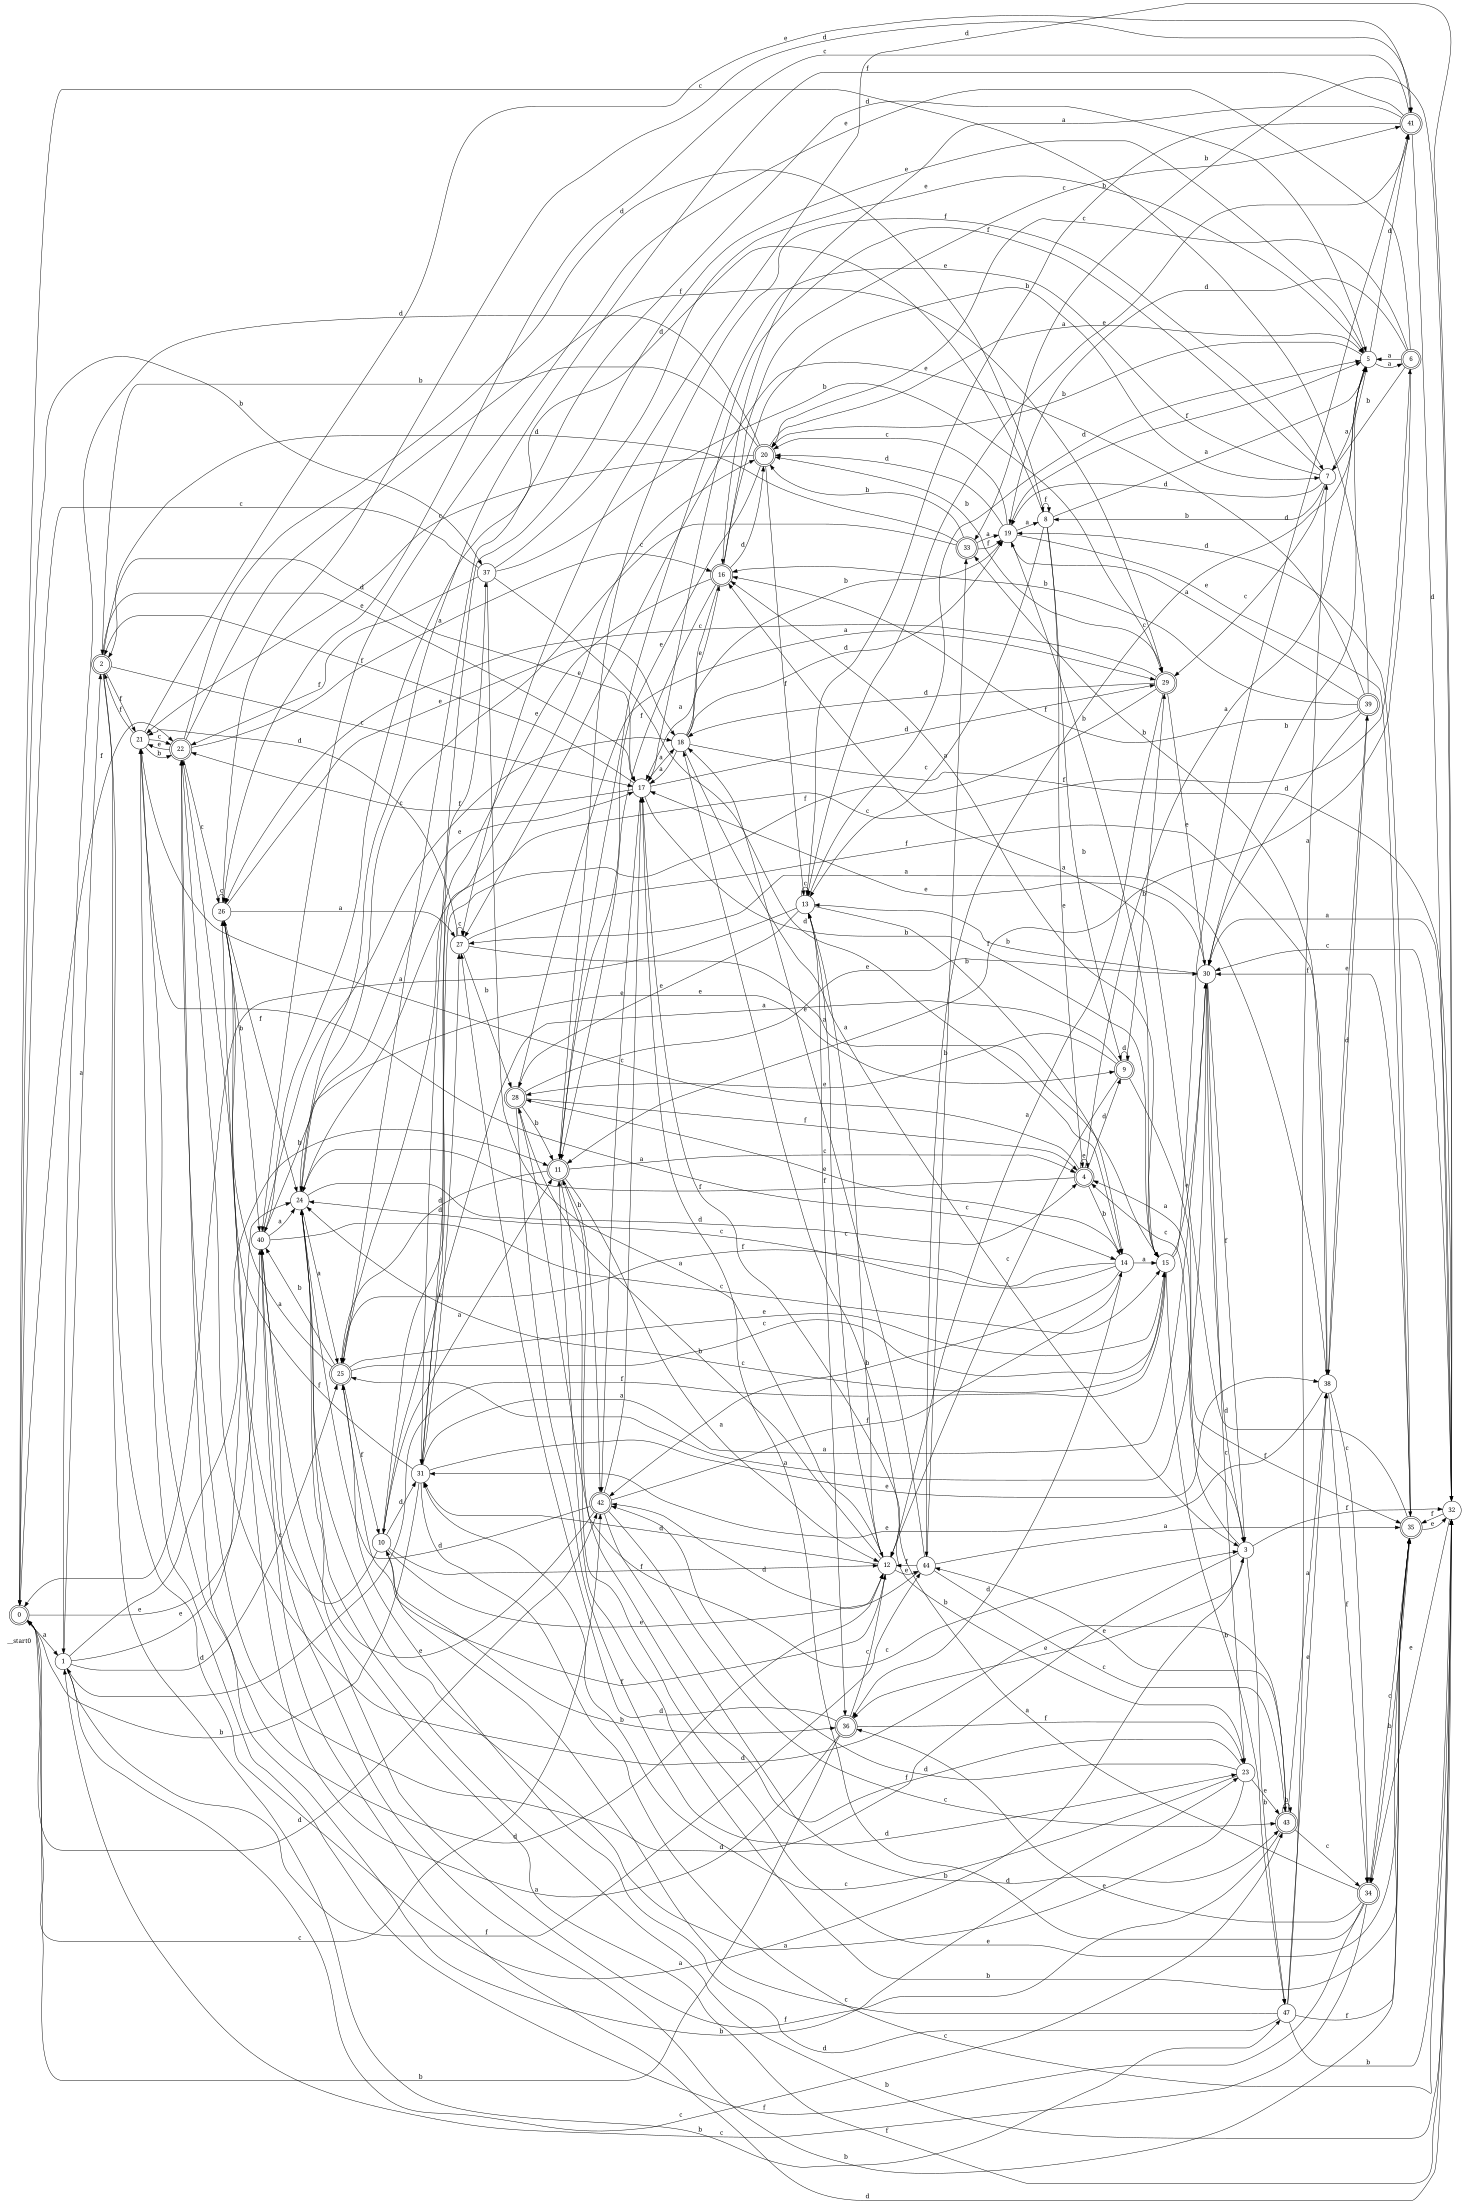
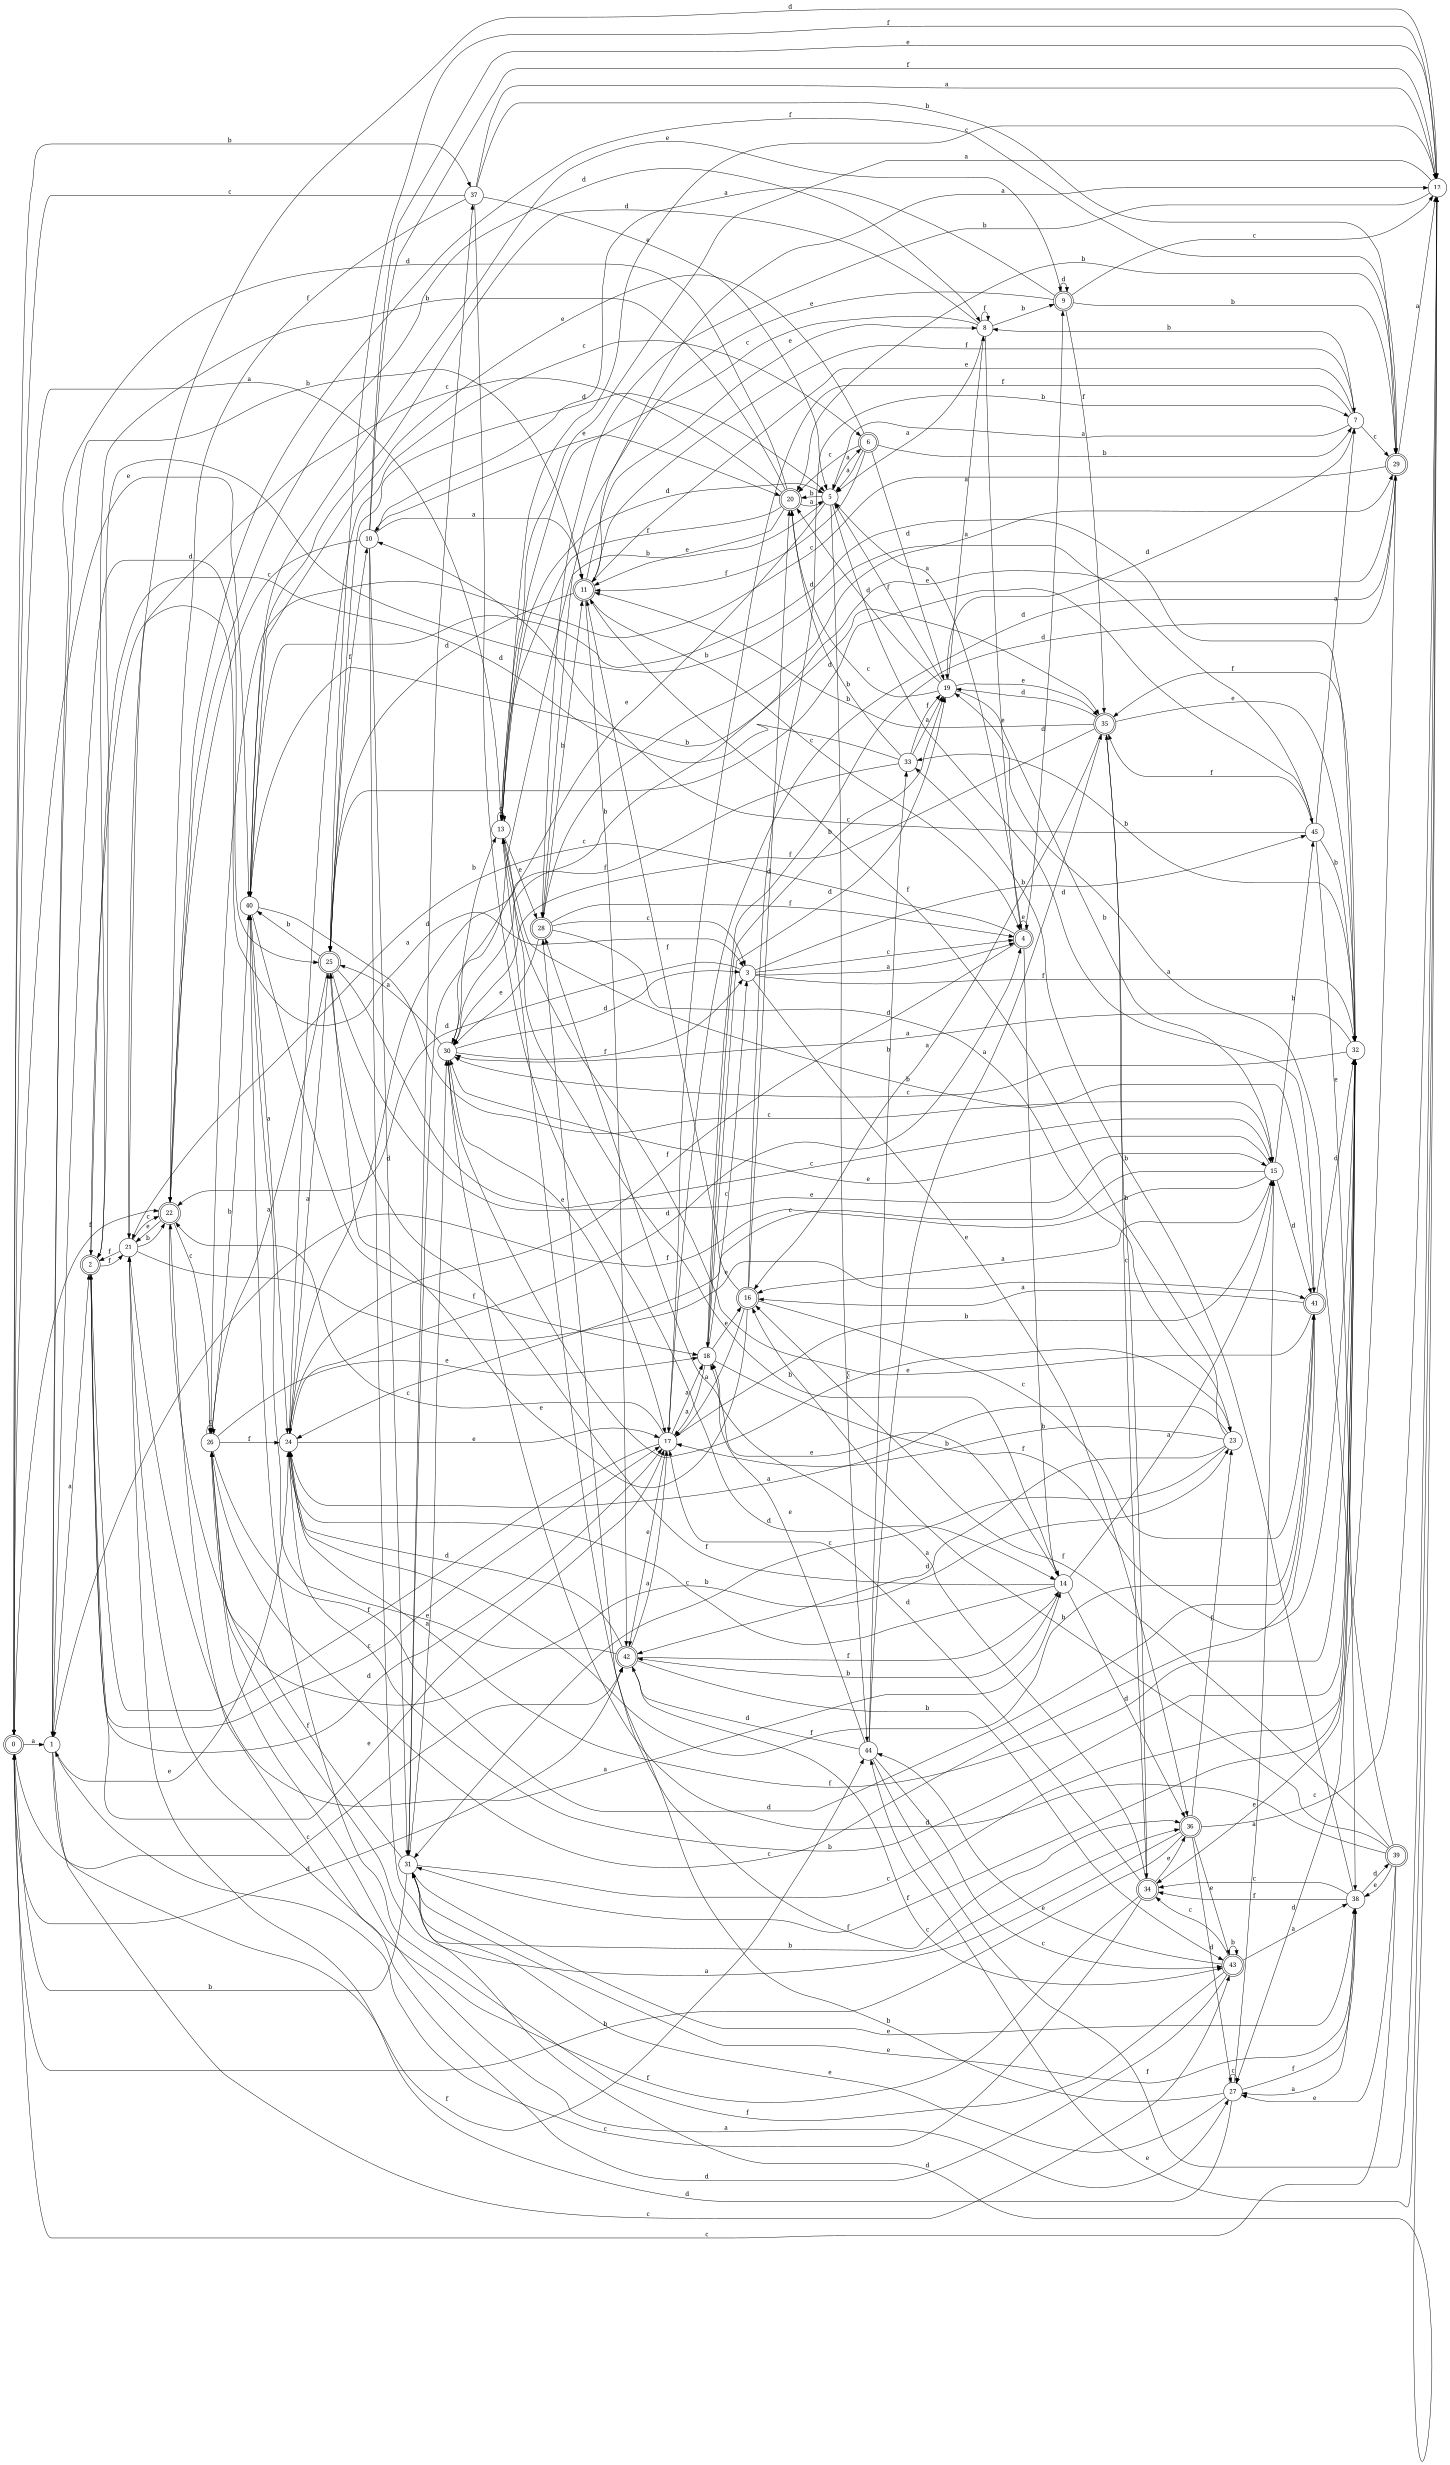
(642, 545) -> (605, 868)
(967, 548) -> (908, 762)
(442, 624) -> none
(448, 1212) -> (797, 2072)
(19, 1641) -> none
(1265, 1797) -> (1211, 1894)
(892, 1937) -> (735, 388)
(1287, 2013) -> (1315, 832)
